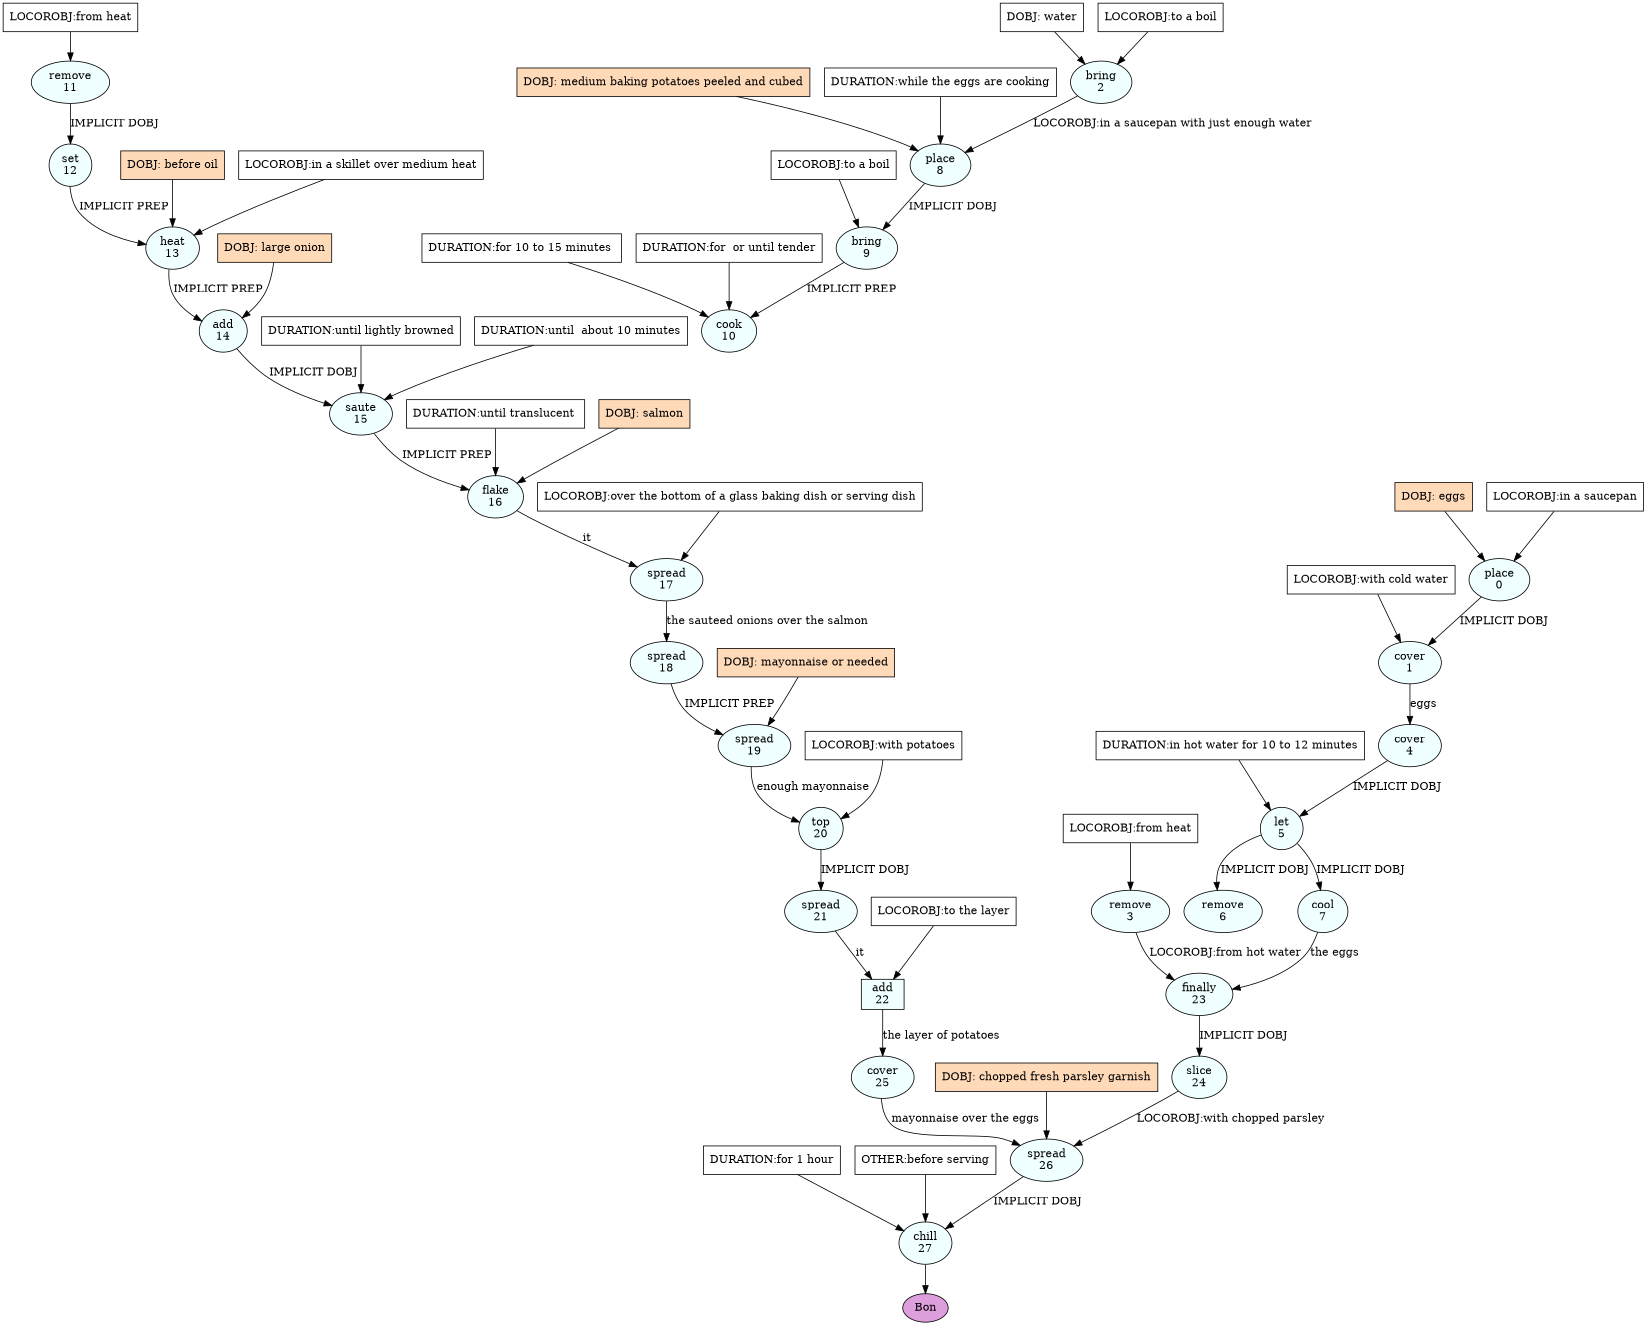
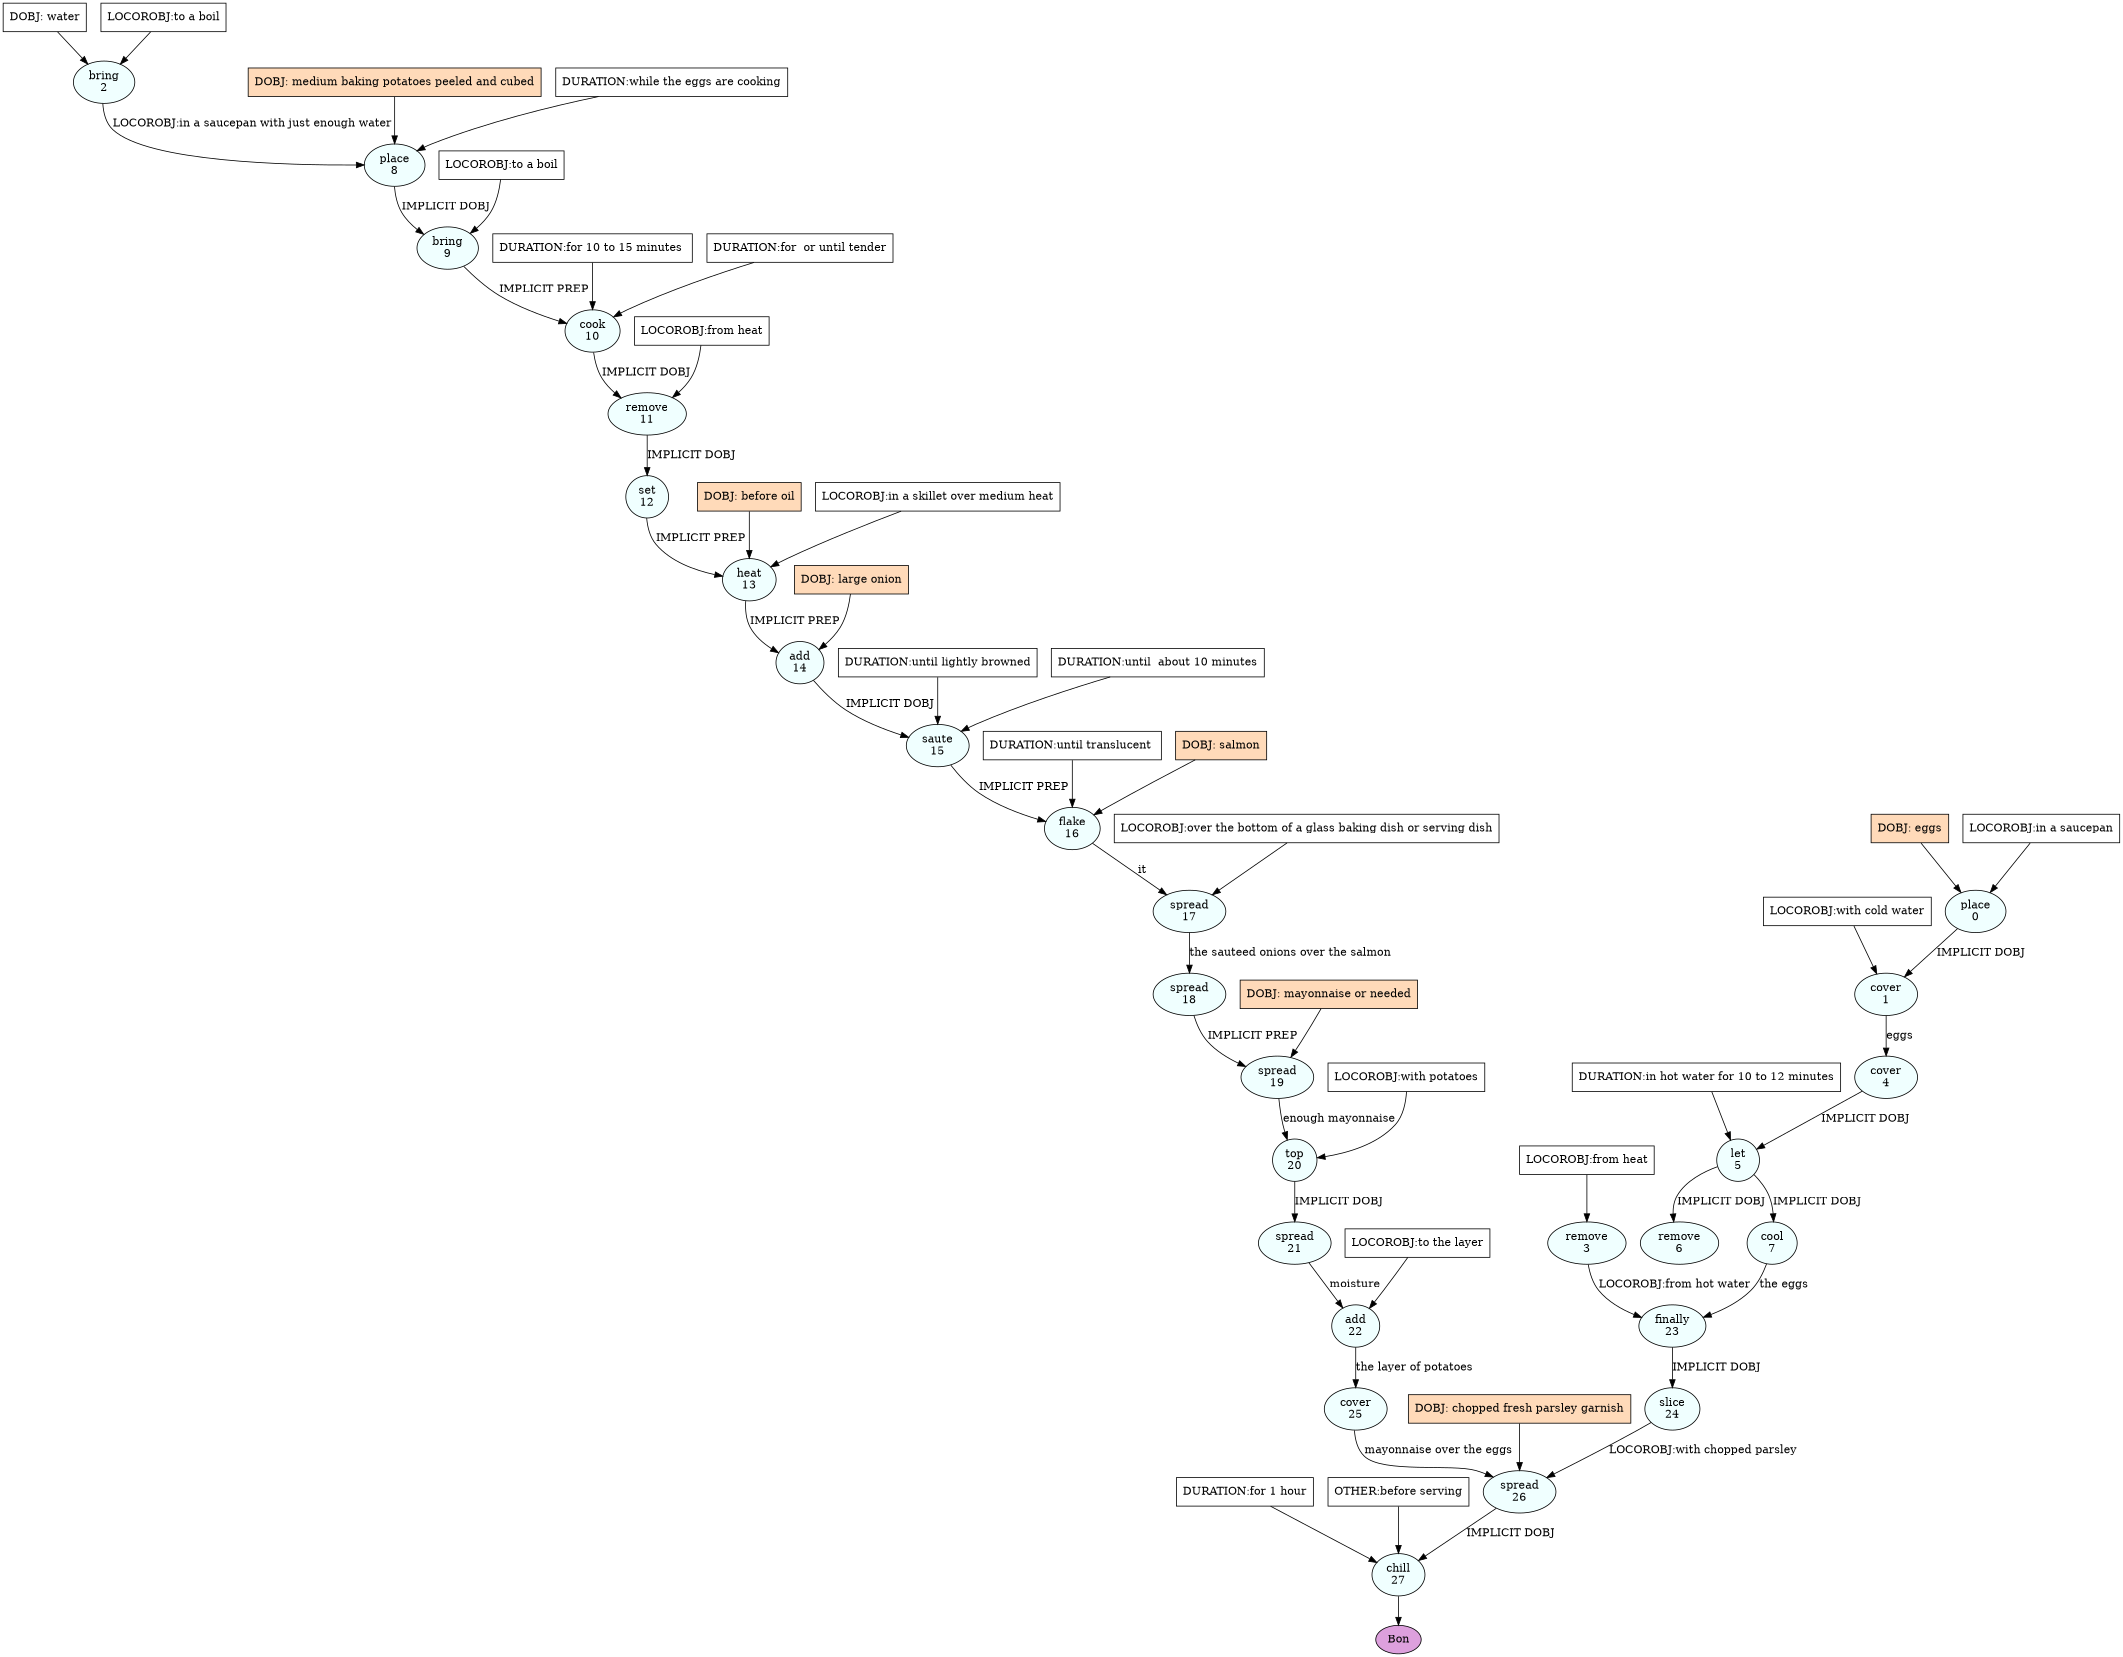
none -> (600, 375)
(860, 953) -> (1355, 1285)
(883, 994) -> (1356, 1326)
